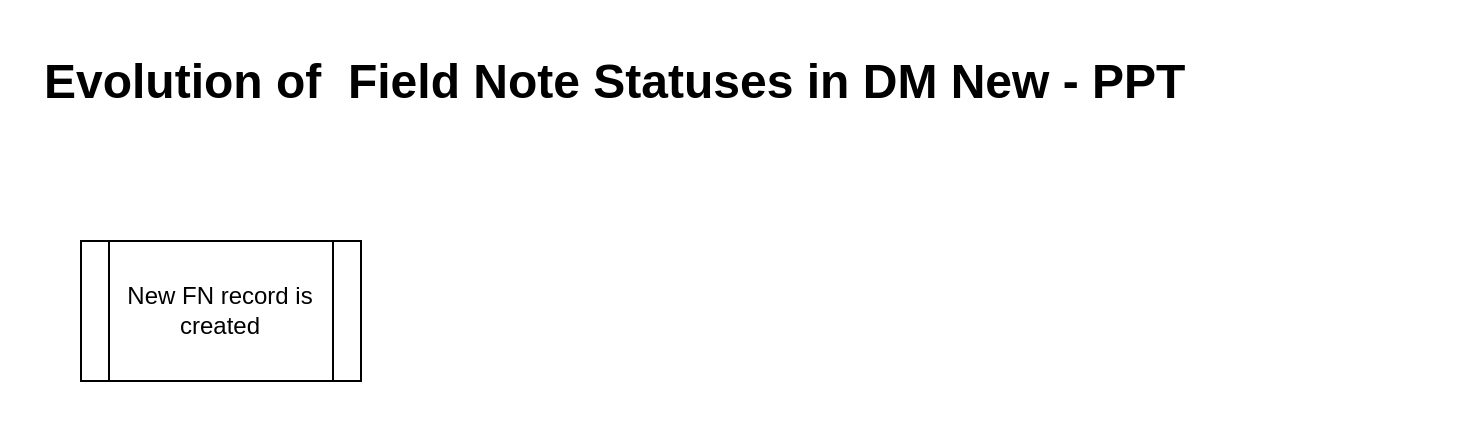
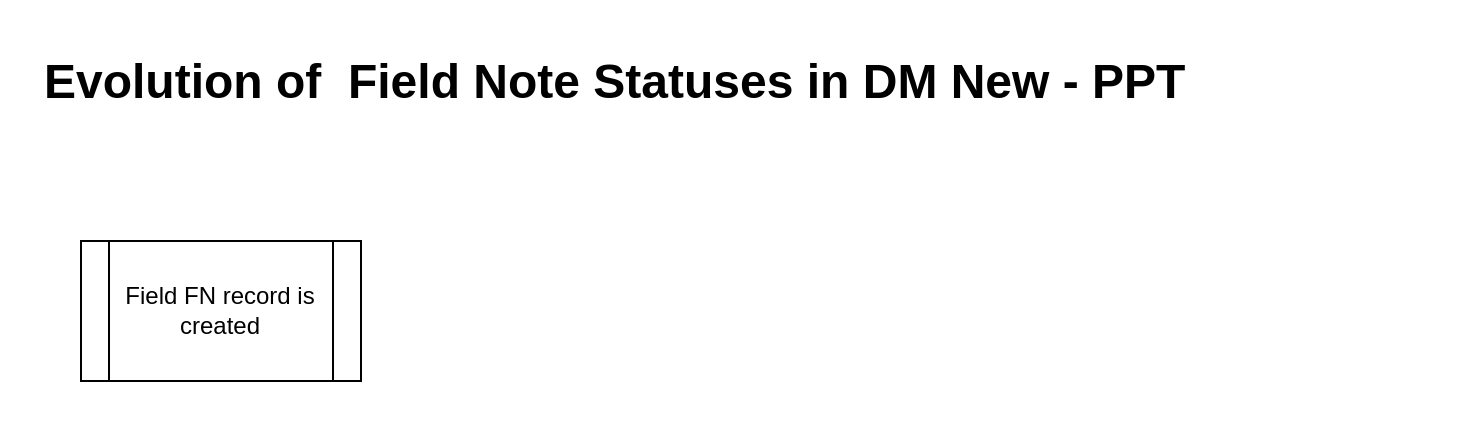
(221, 311) -> (221, 311)
